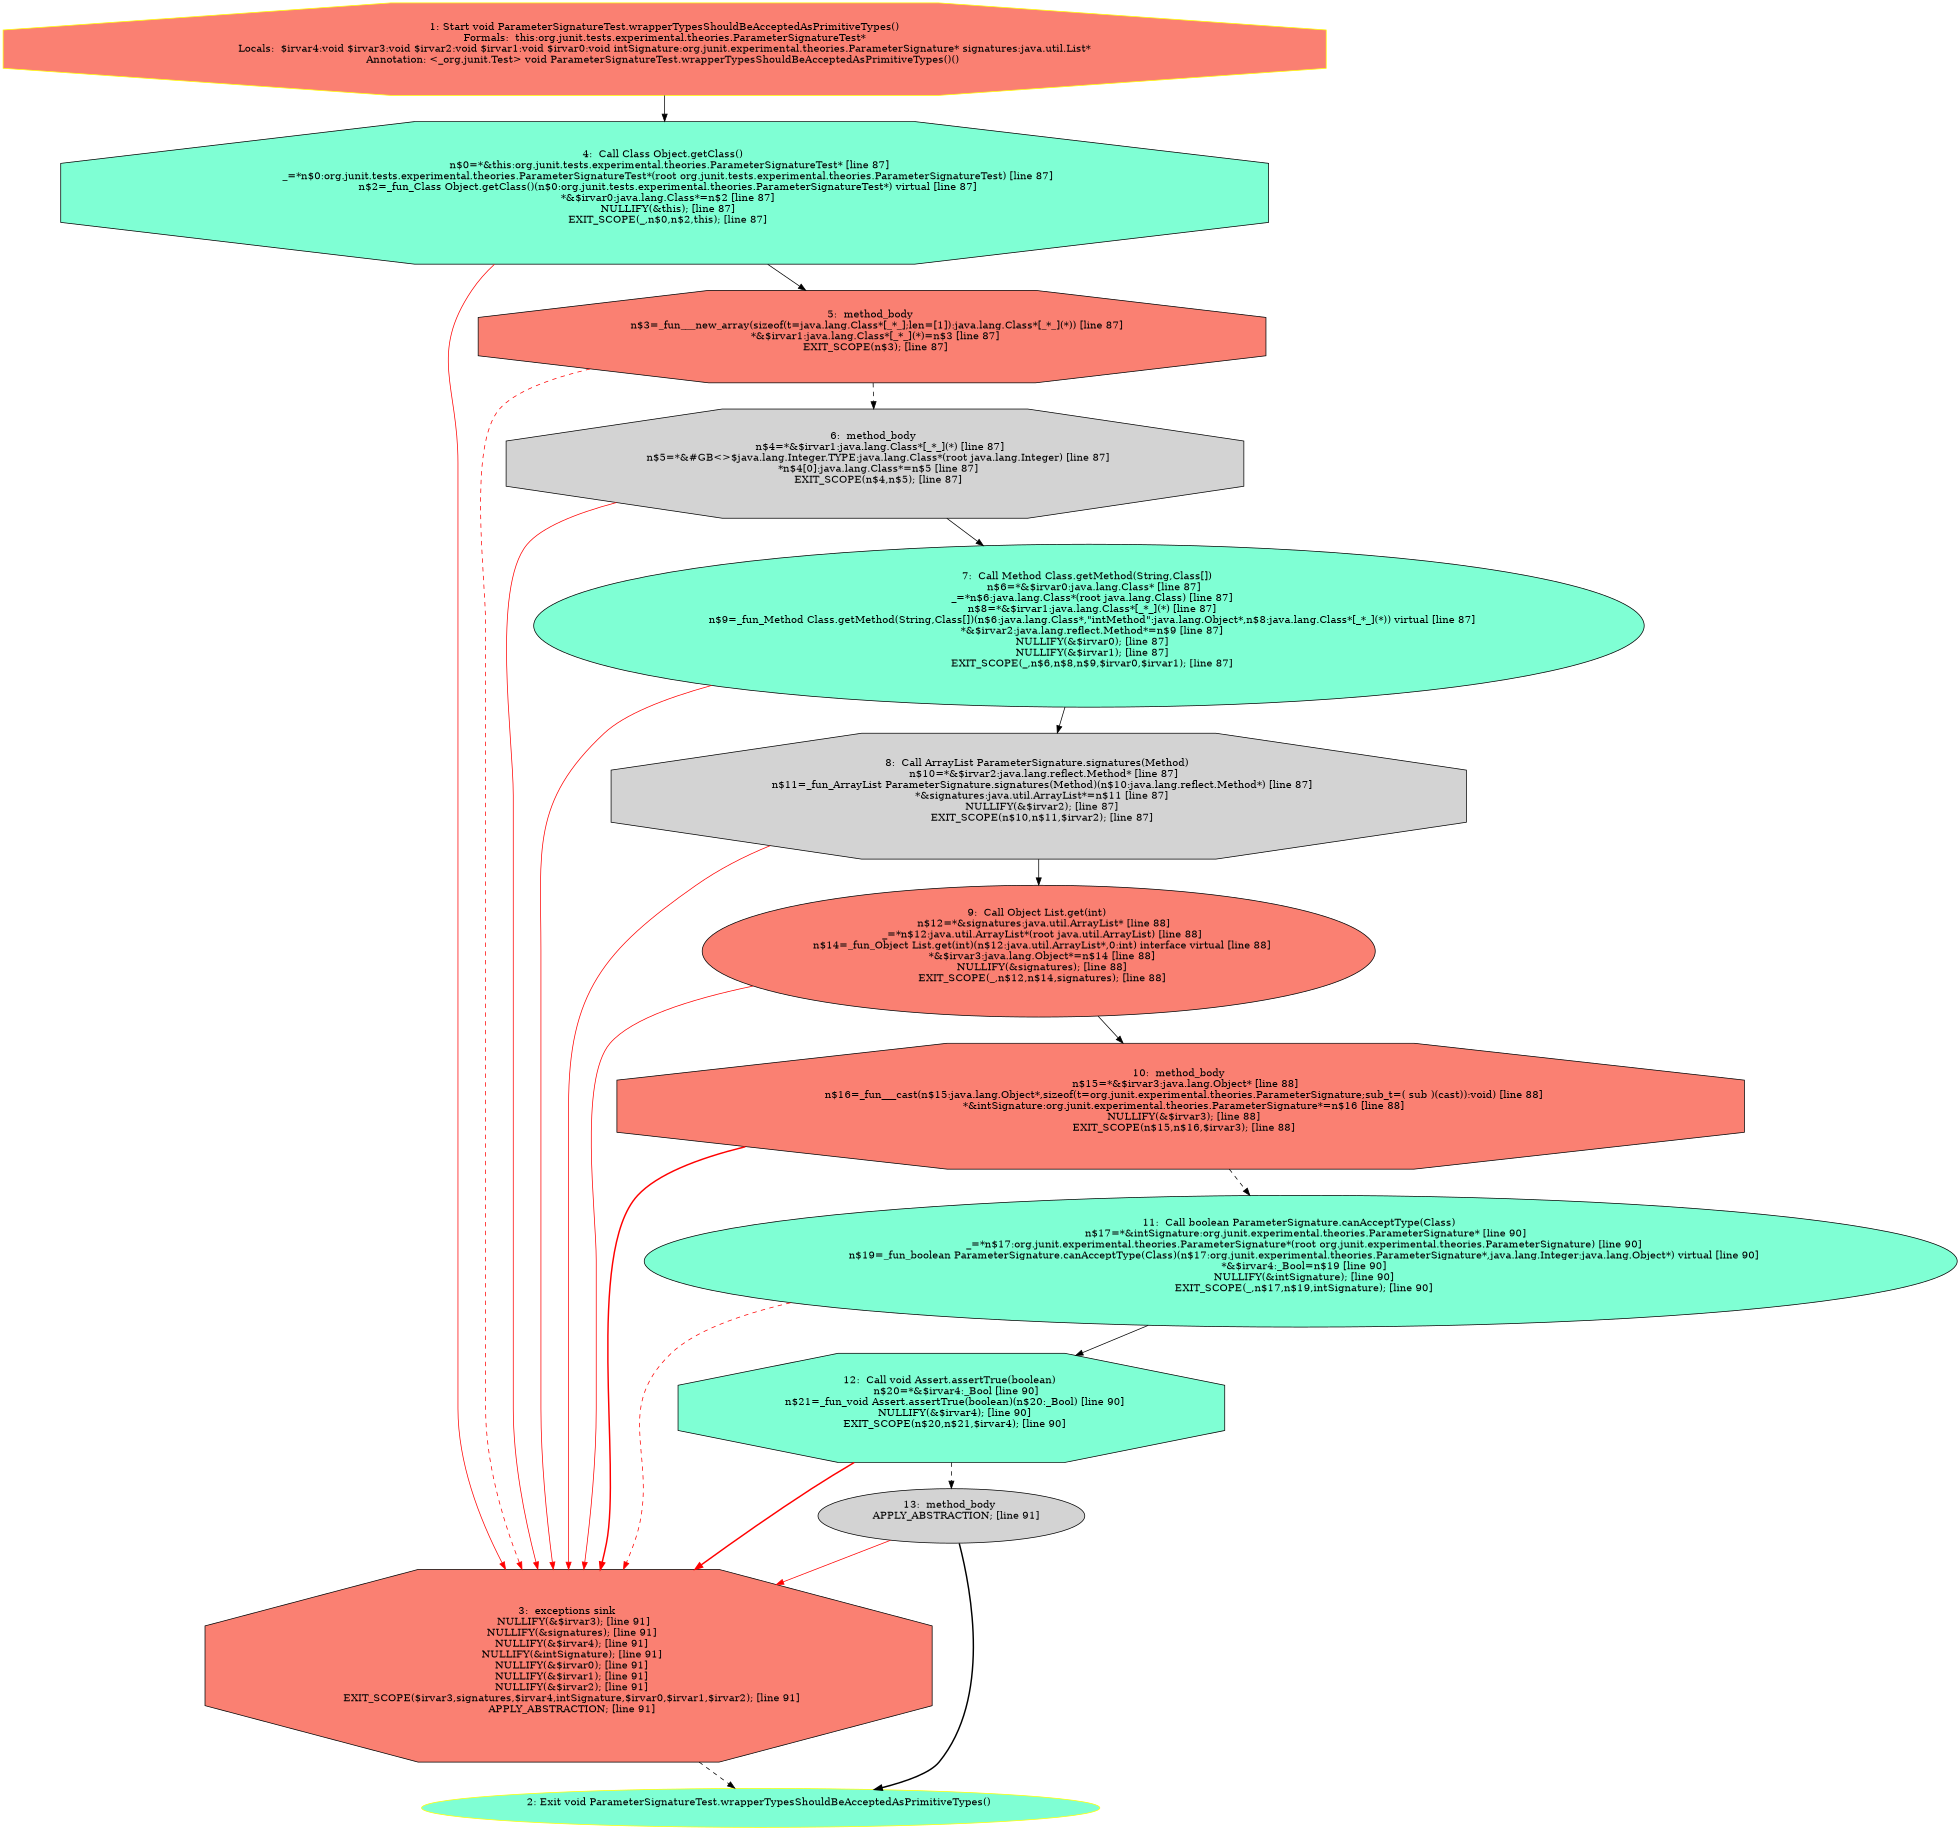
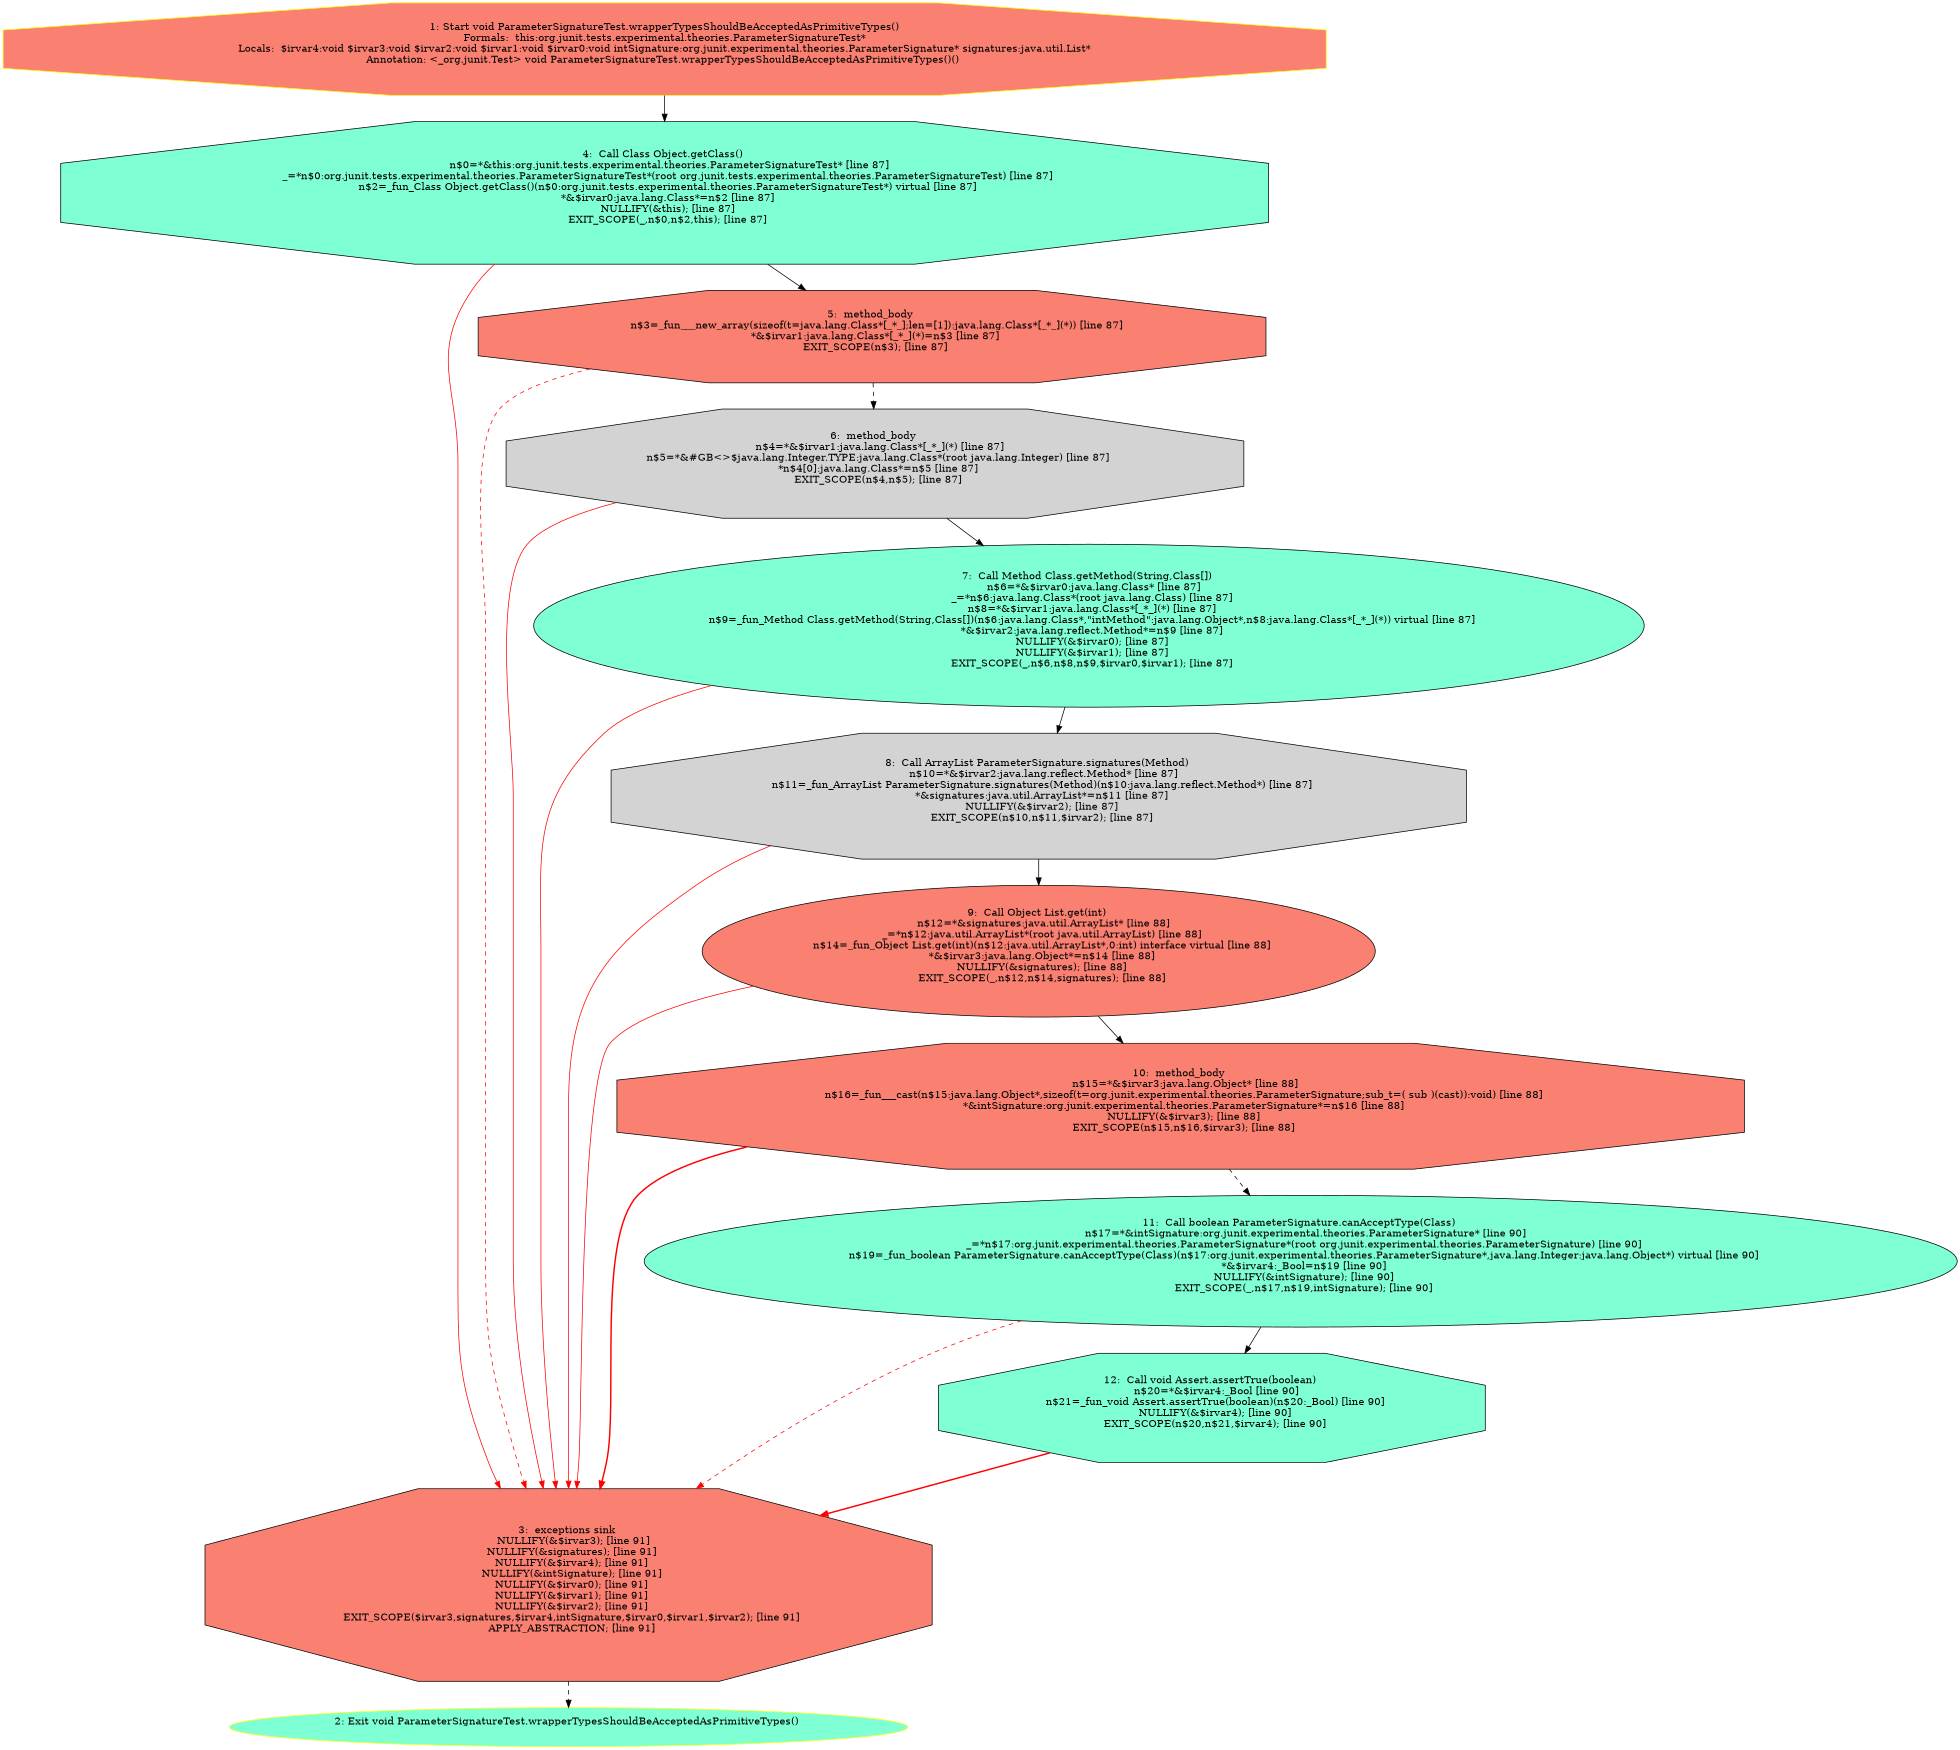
(951, 1516) -> none
